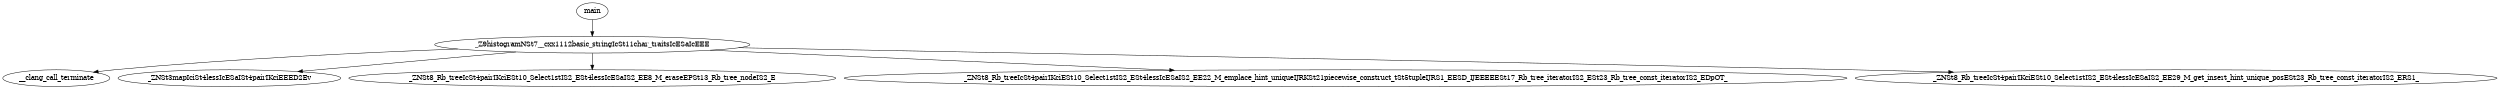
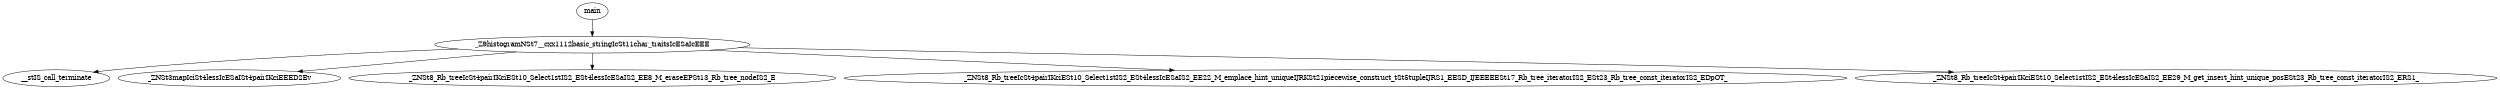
(56, 78) -> (56, 78)
